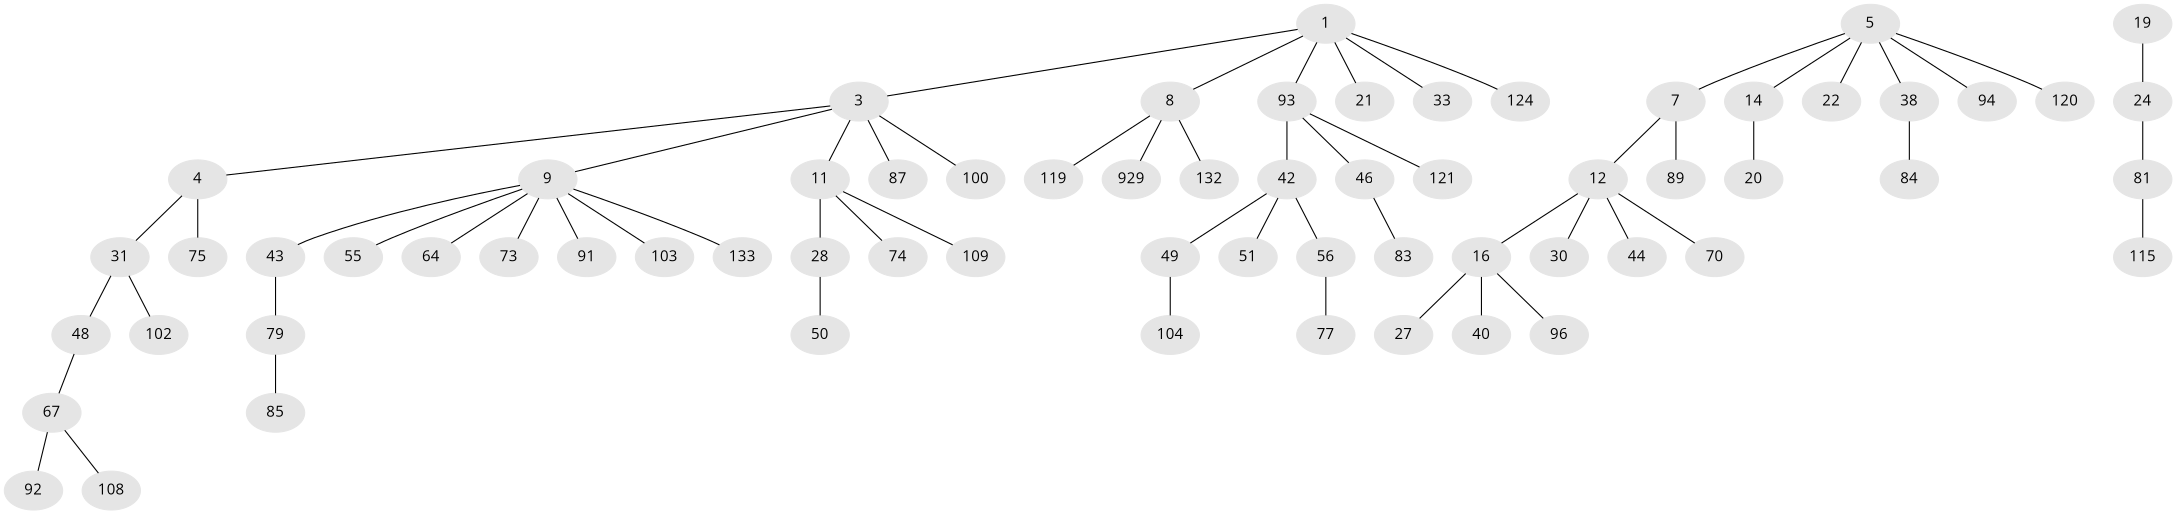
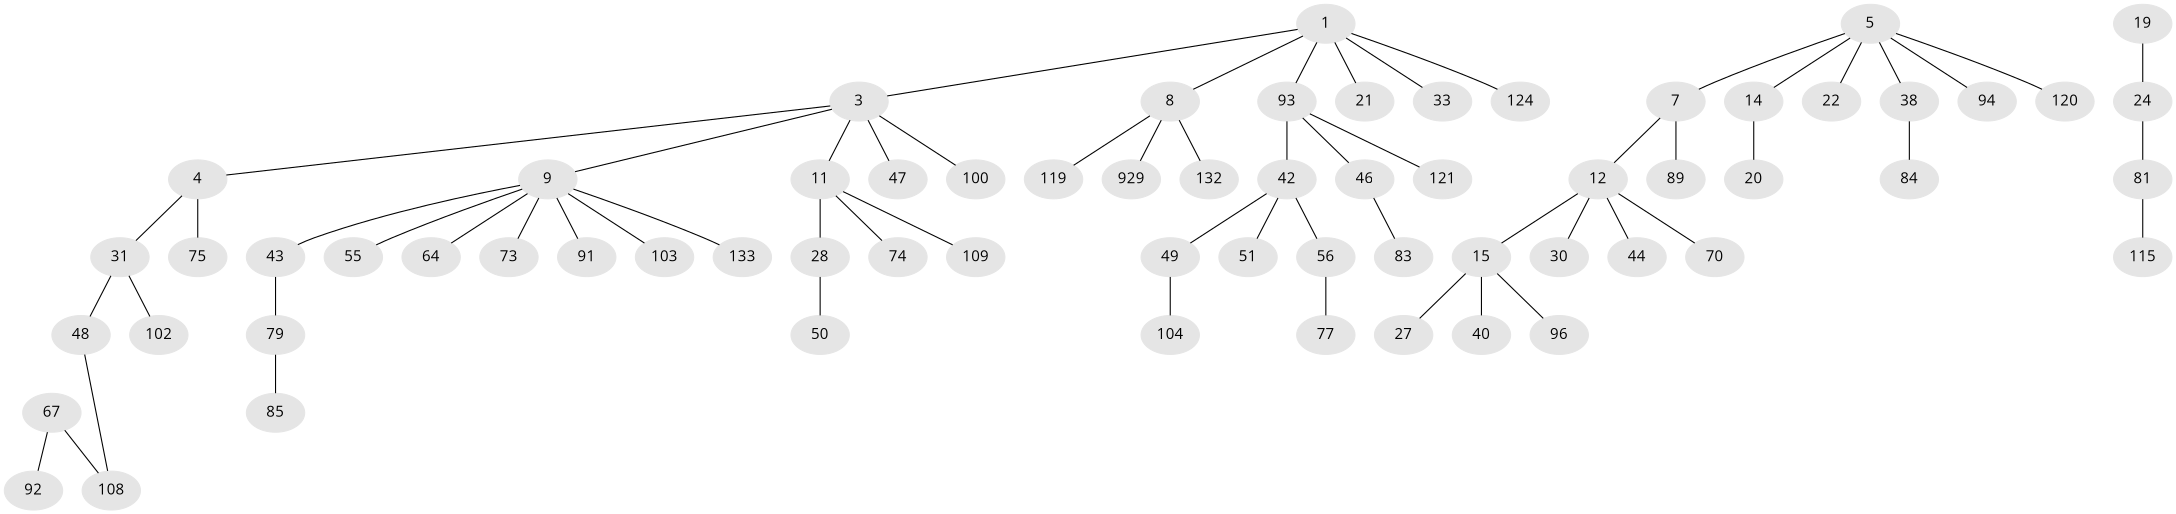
(898, 179) -> (898, 179)
(1481, 257) -> (1481, 257)
(67, 374) -> (96, 413)
